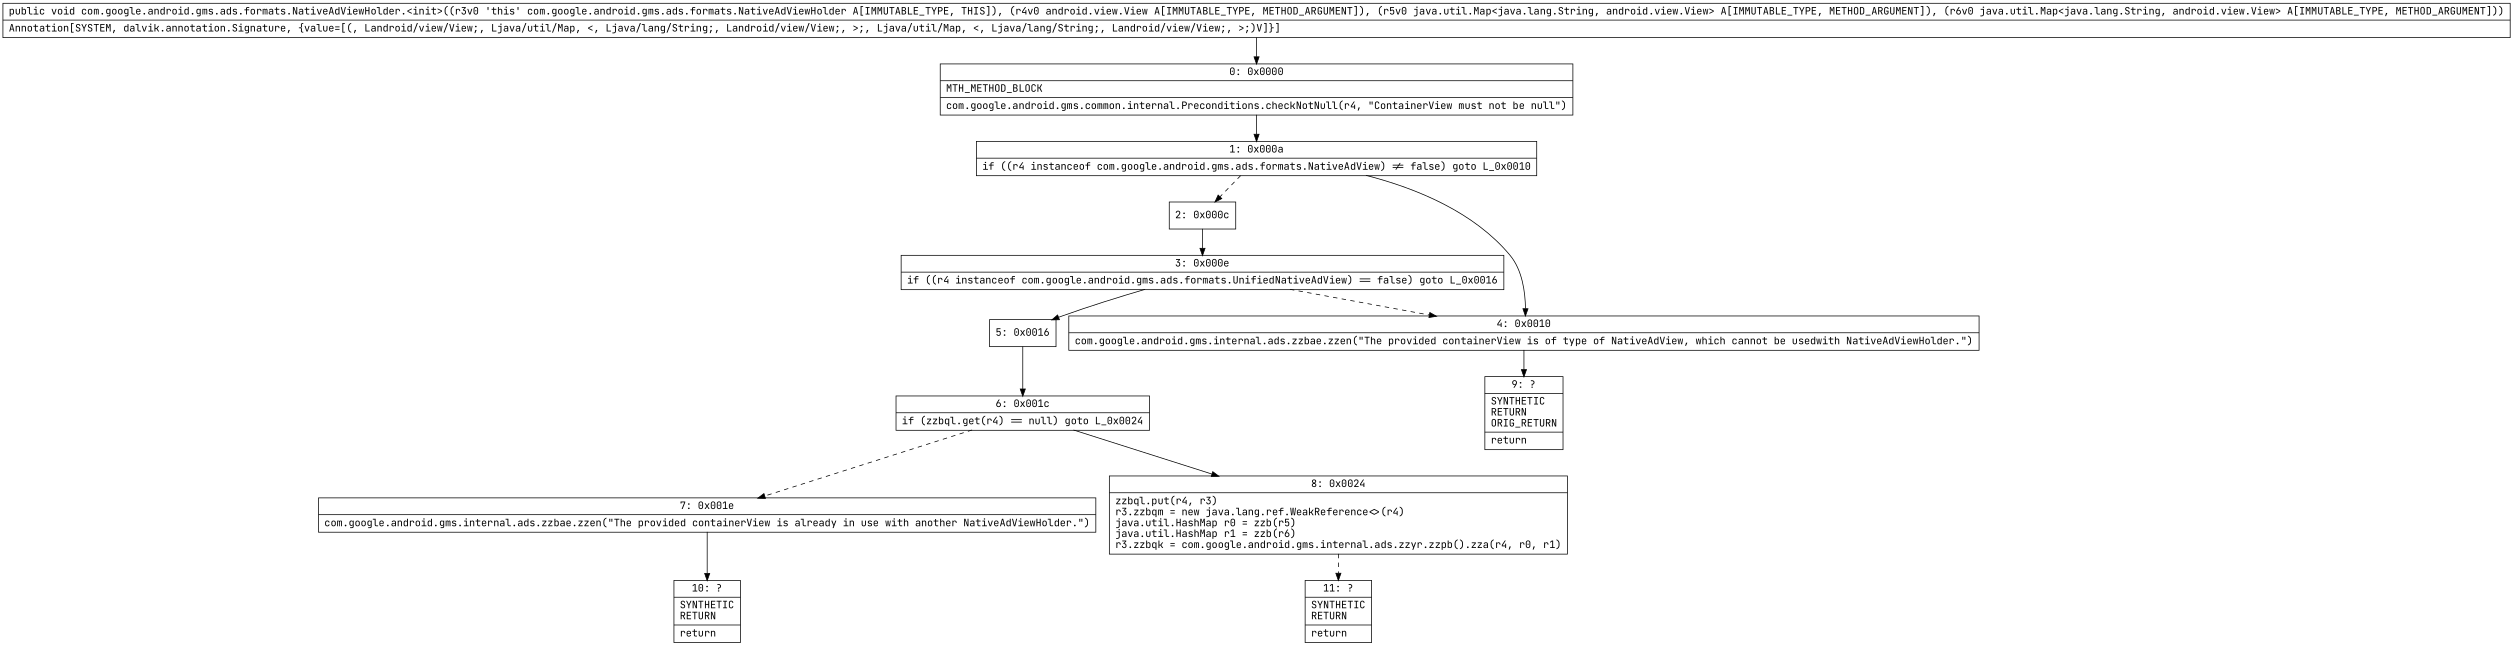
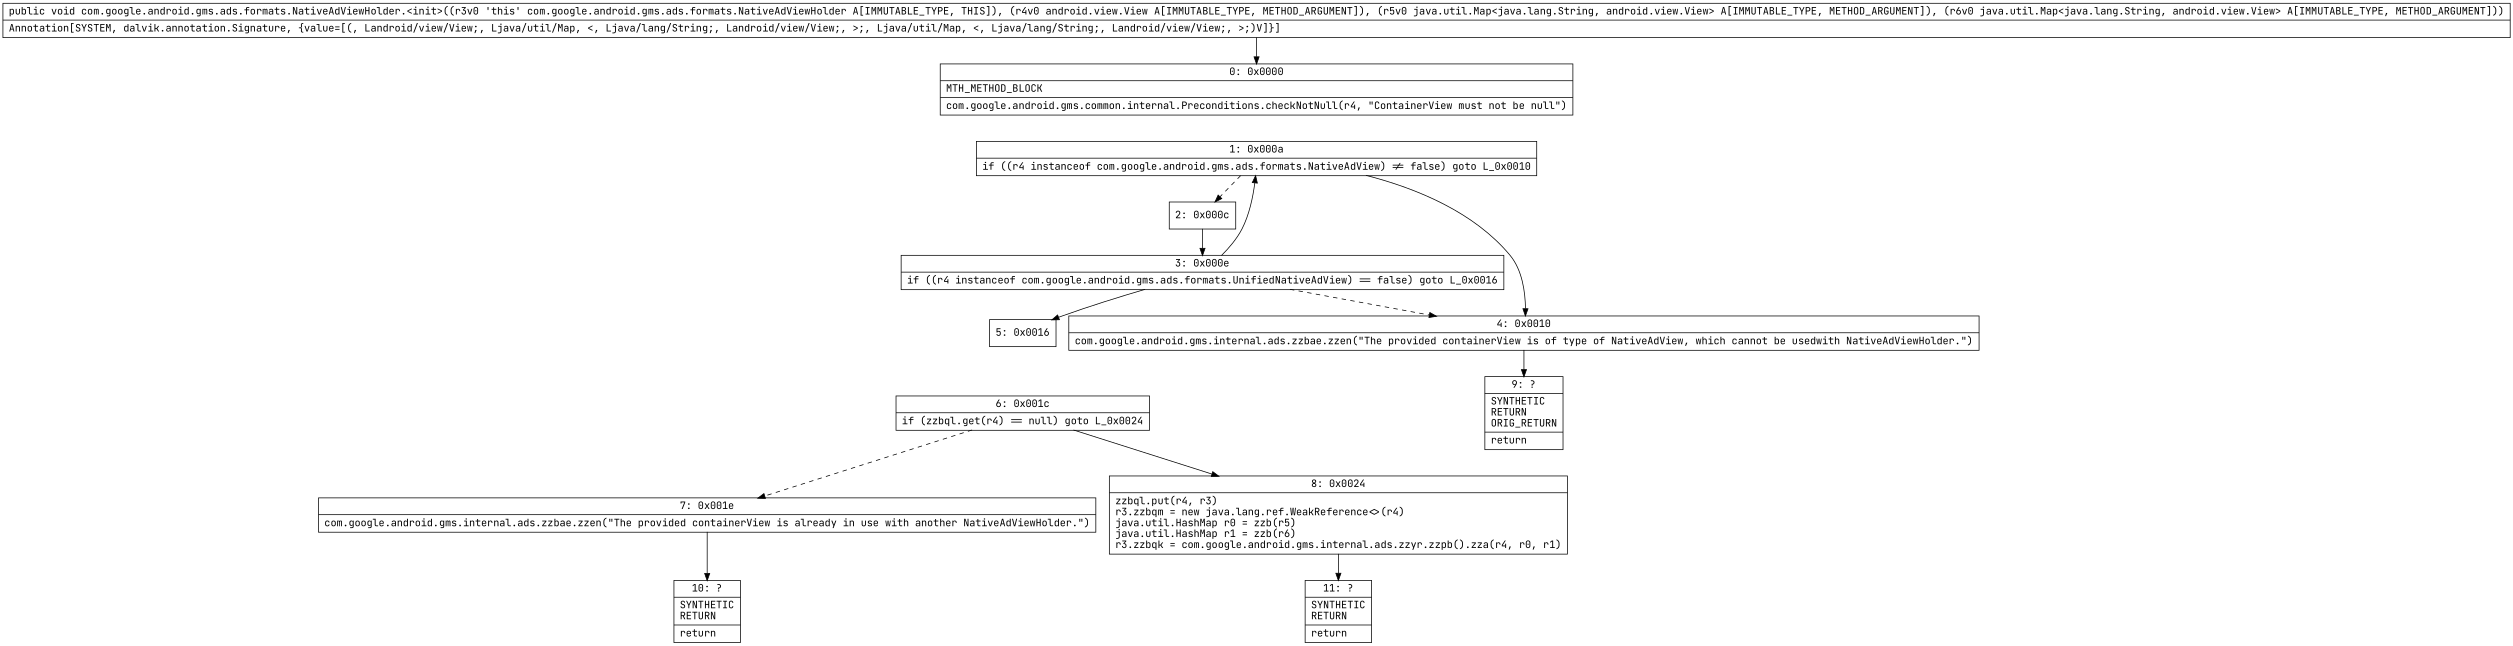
(1257, 125) -> (1245, 222)
(1023, 368) -> none
(1338, 564) -> (1338, 564)
